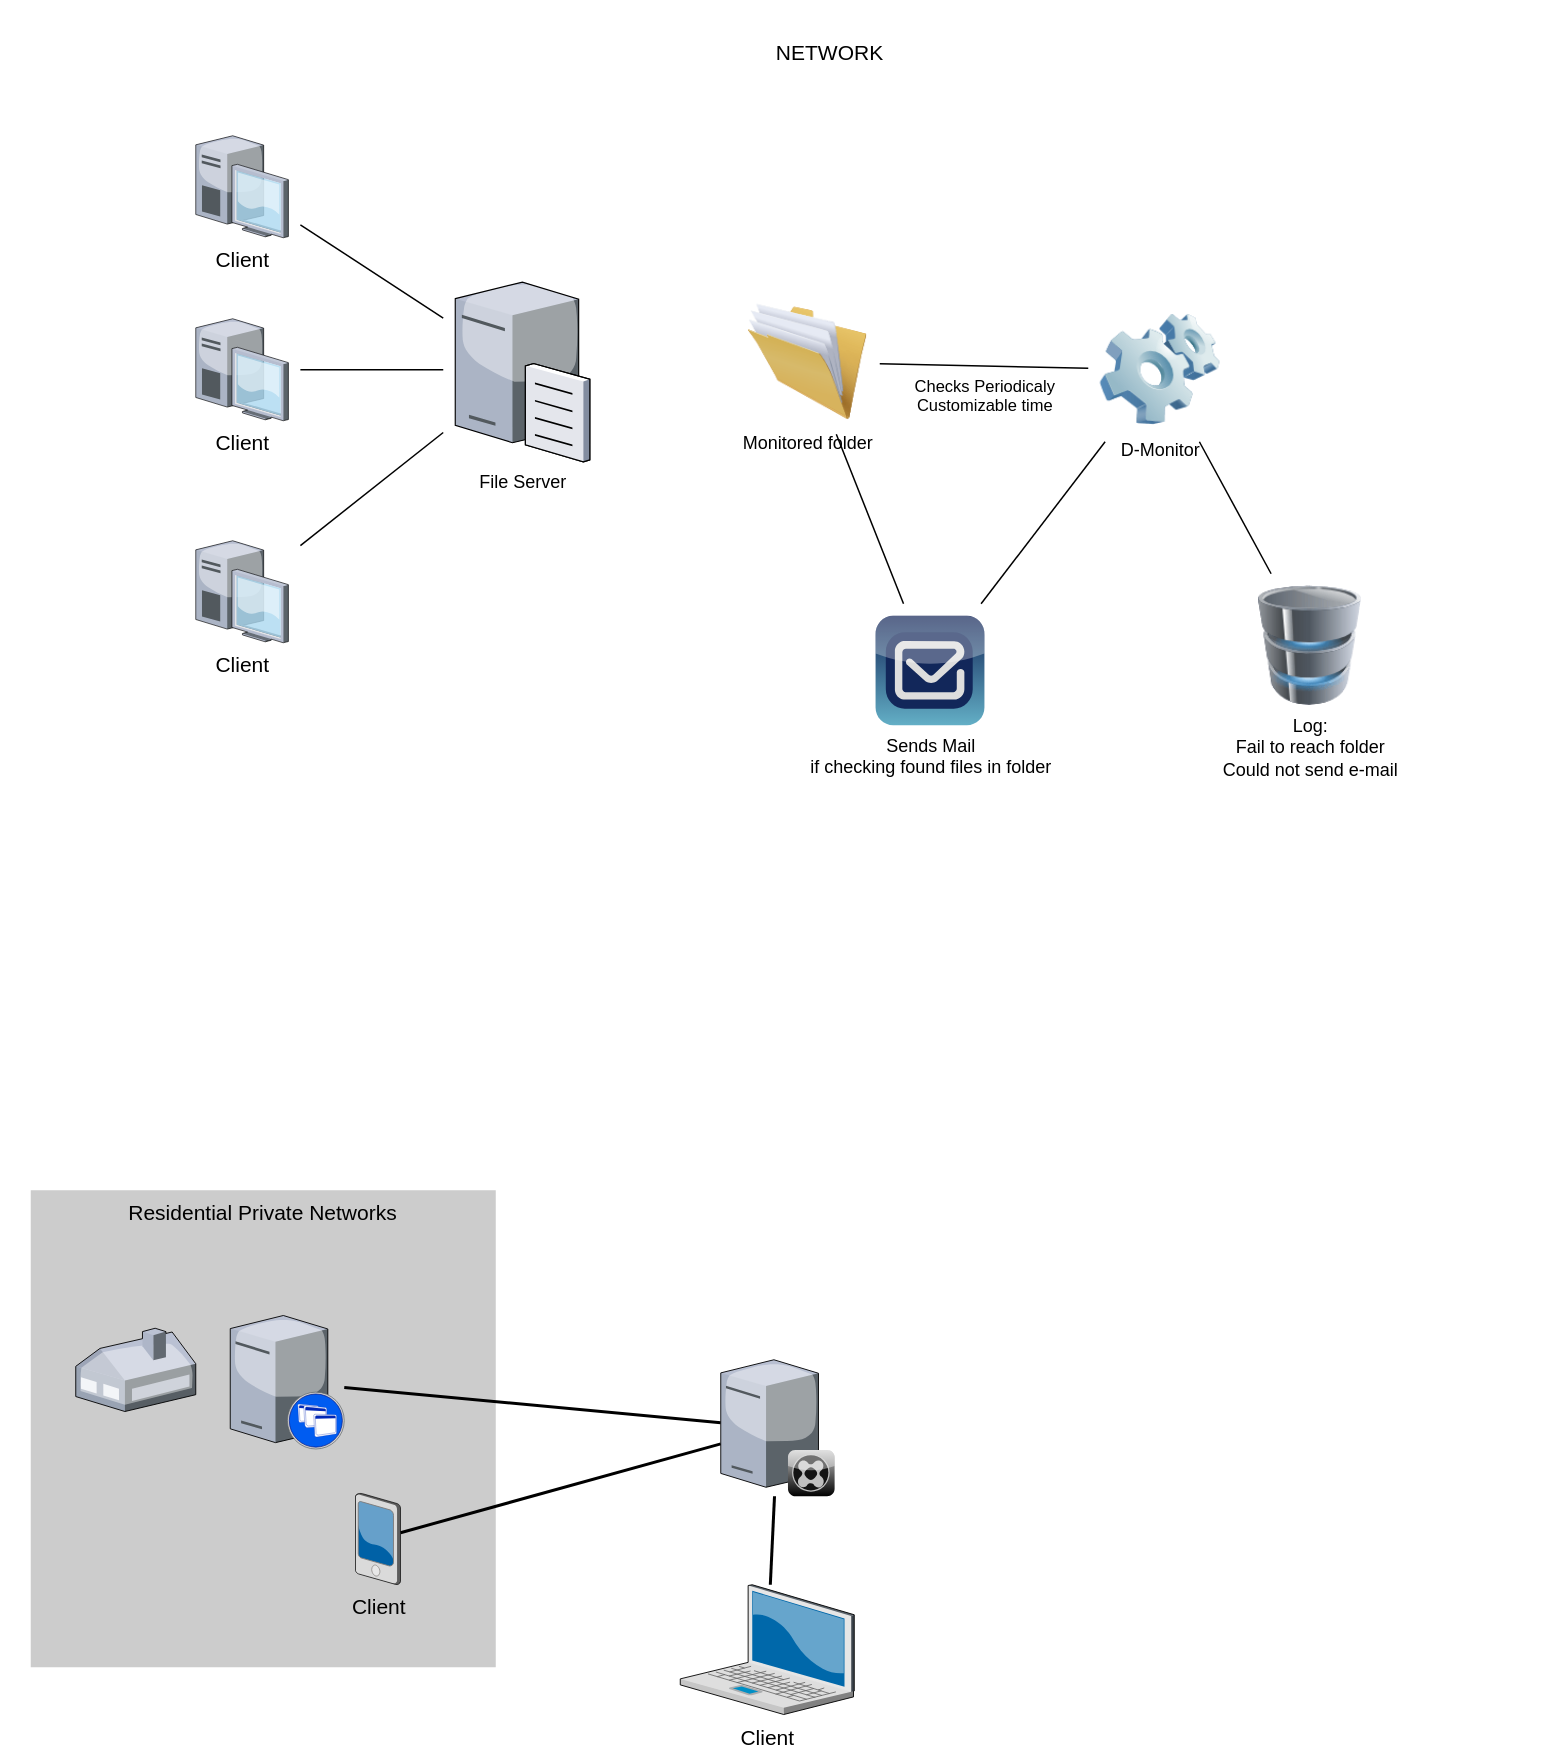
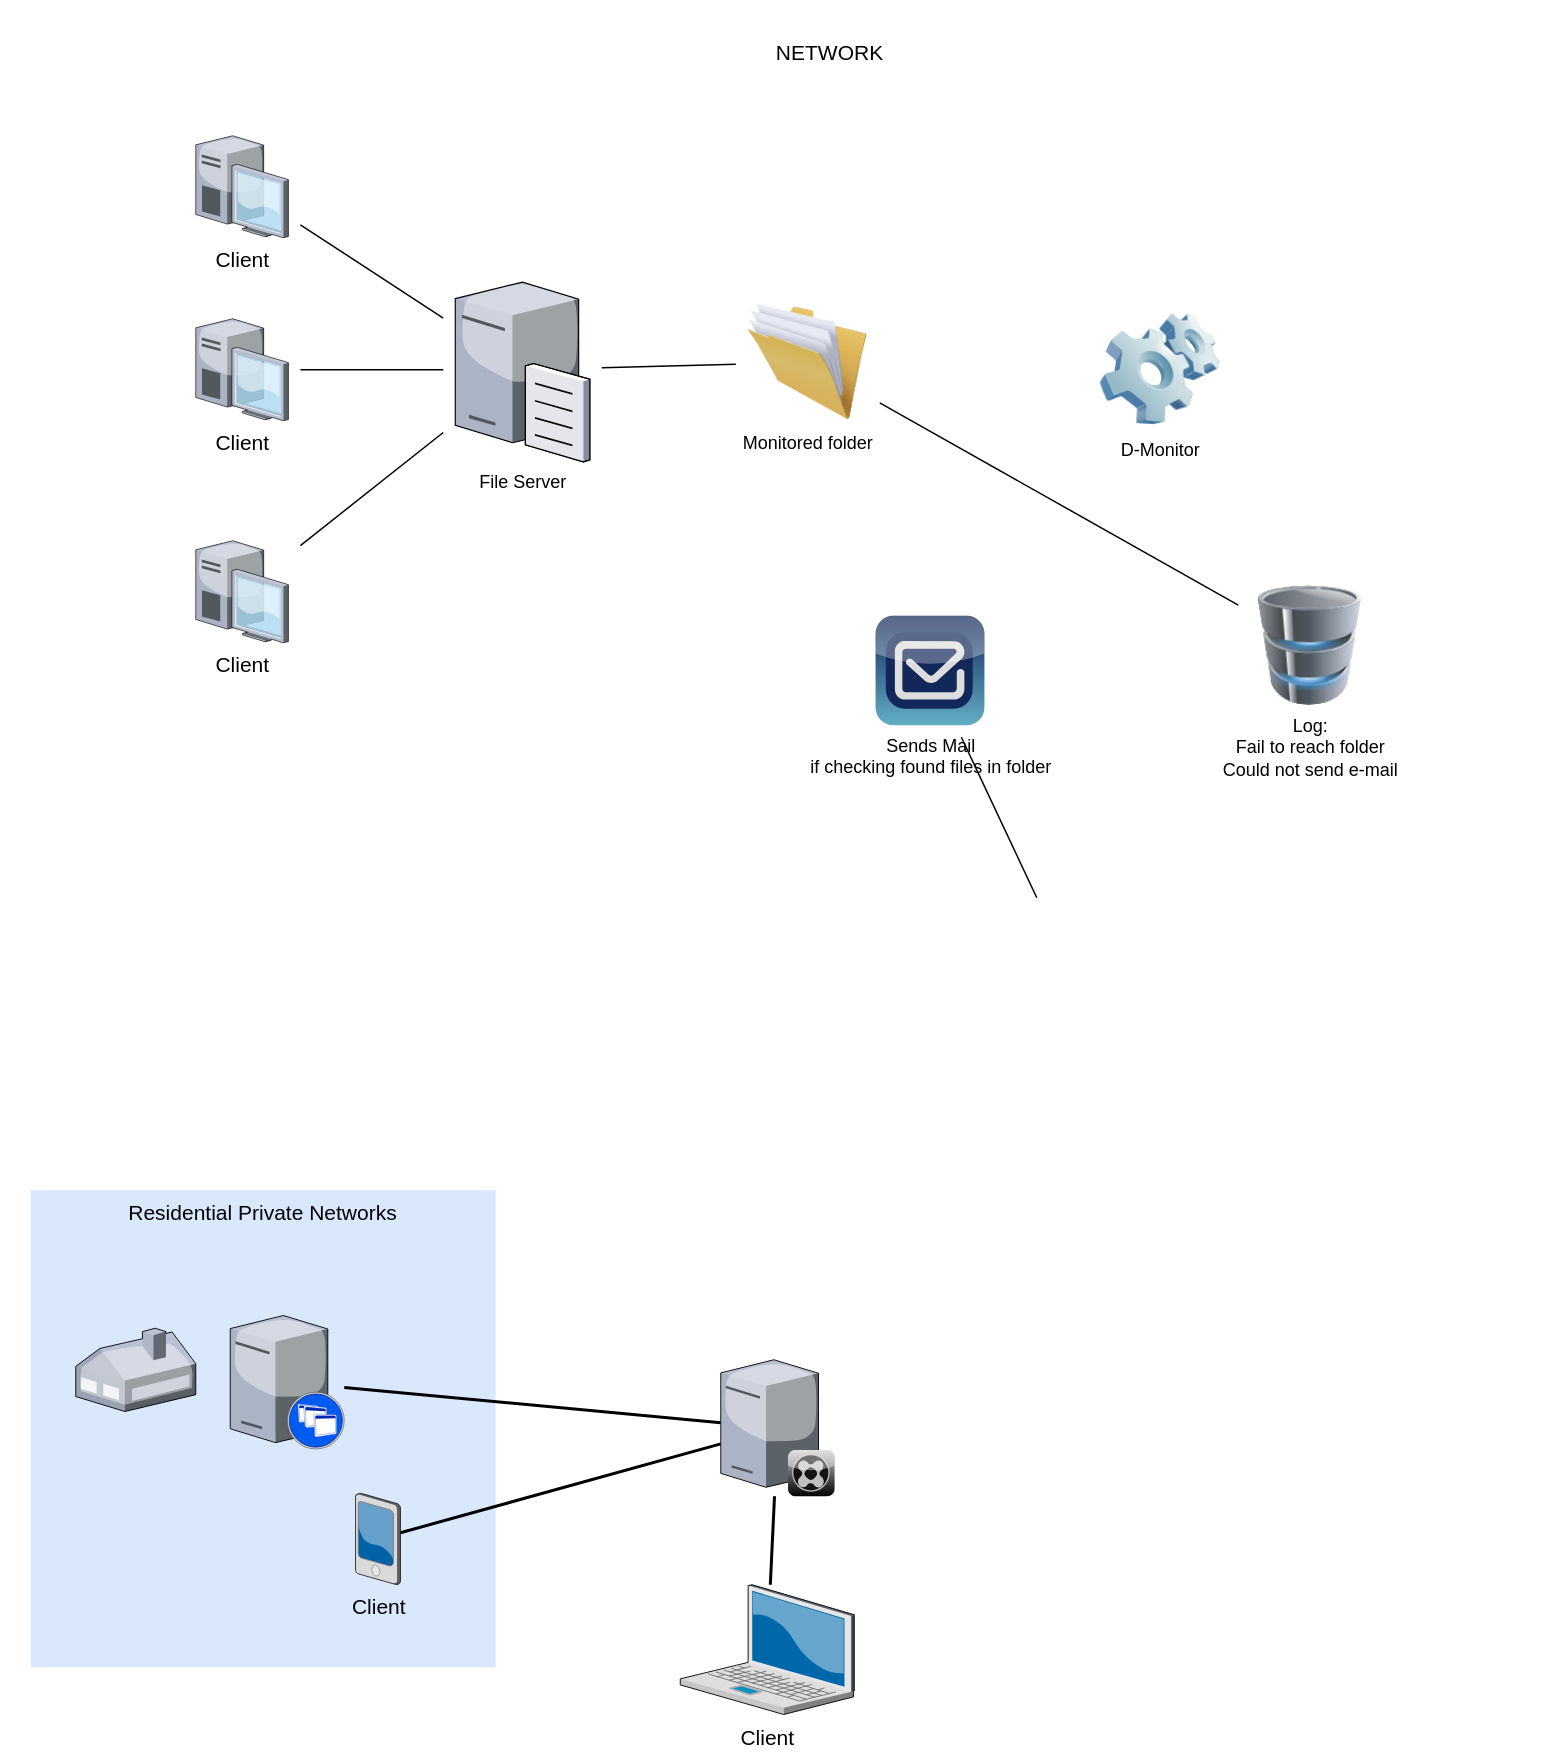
(984, 366) -> none
(1235, 508) -> (1060, 505)
(870, 519) -> (669, 366)
(1043, 523) -> (999, 817)
(263, 1213) -> (263, 1213)
